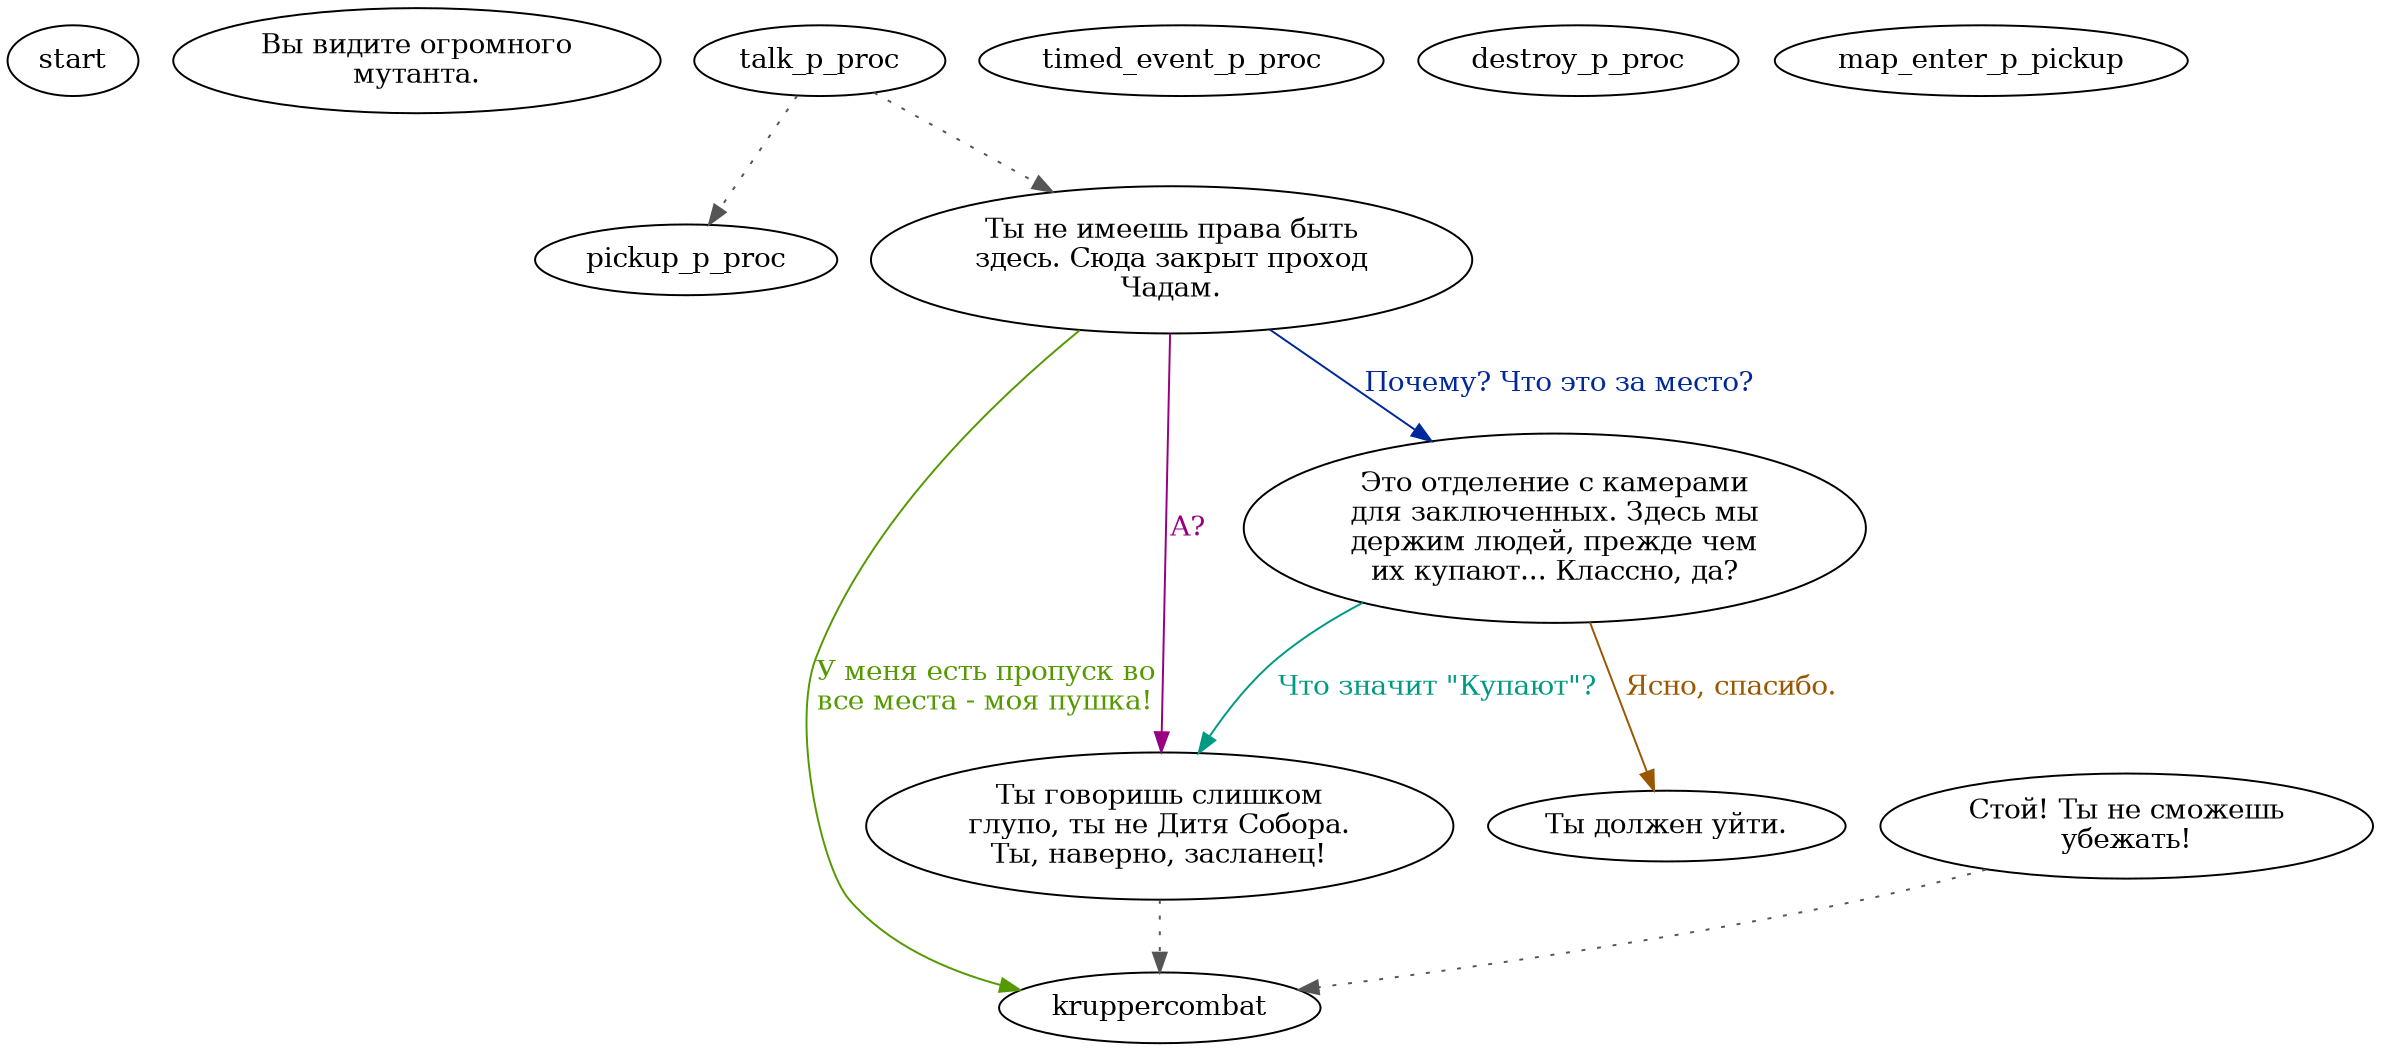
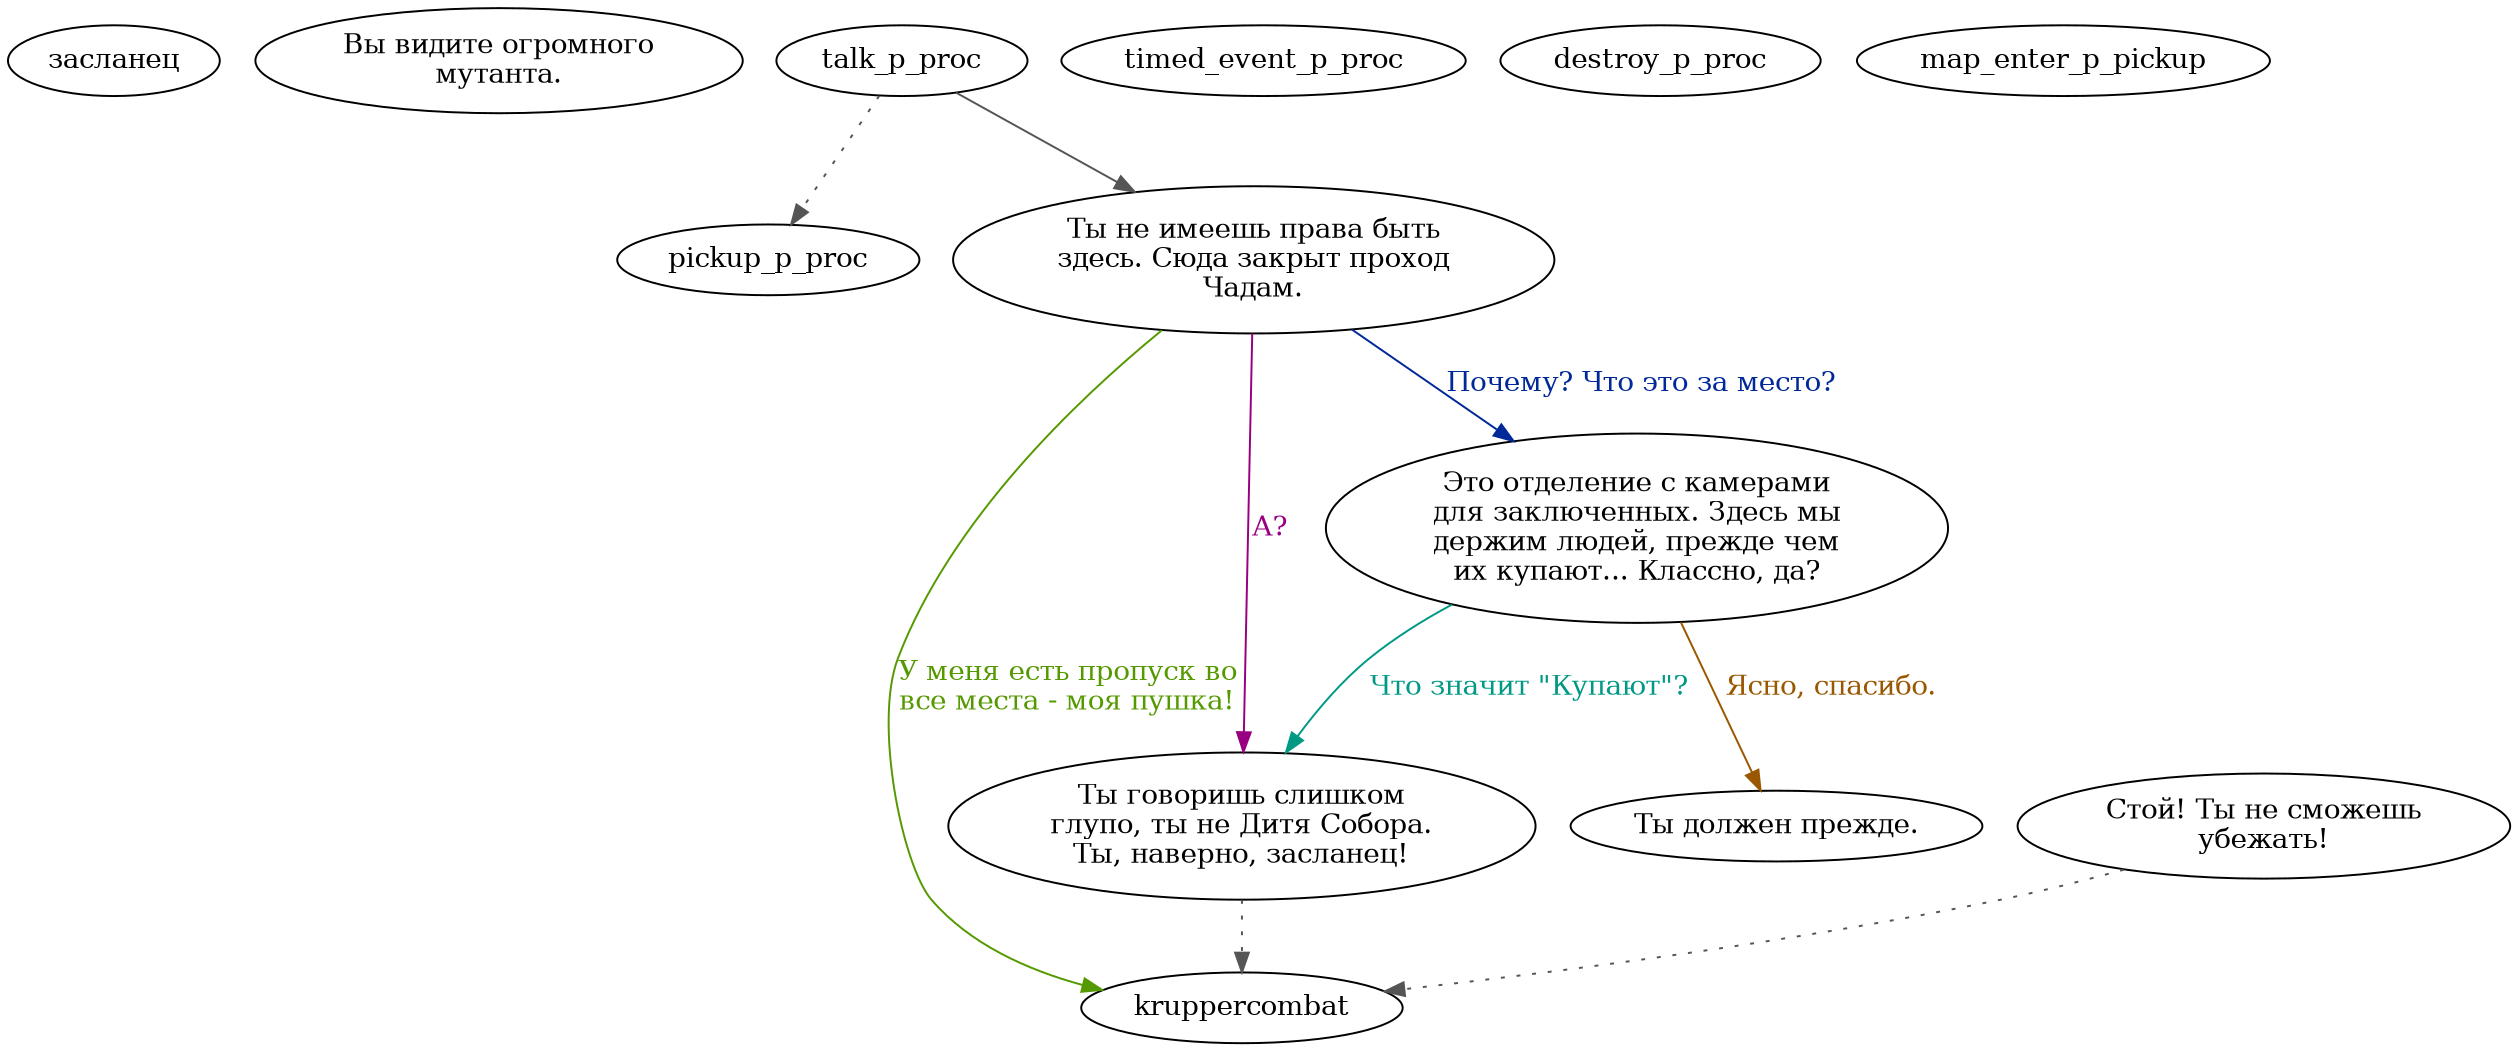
(73, 61) -> (114, 61)
(955, 137) -> (1037, 137)
(1667, 826) -> (1777, 826)
